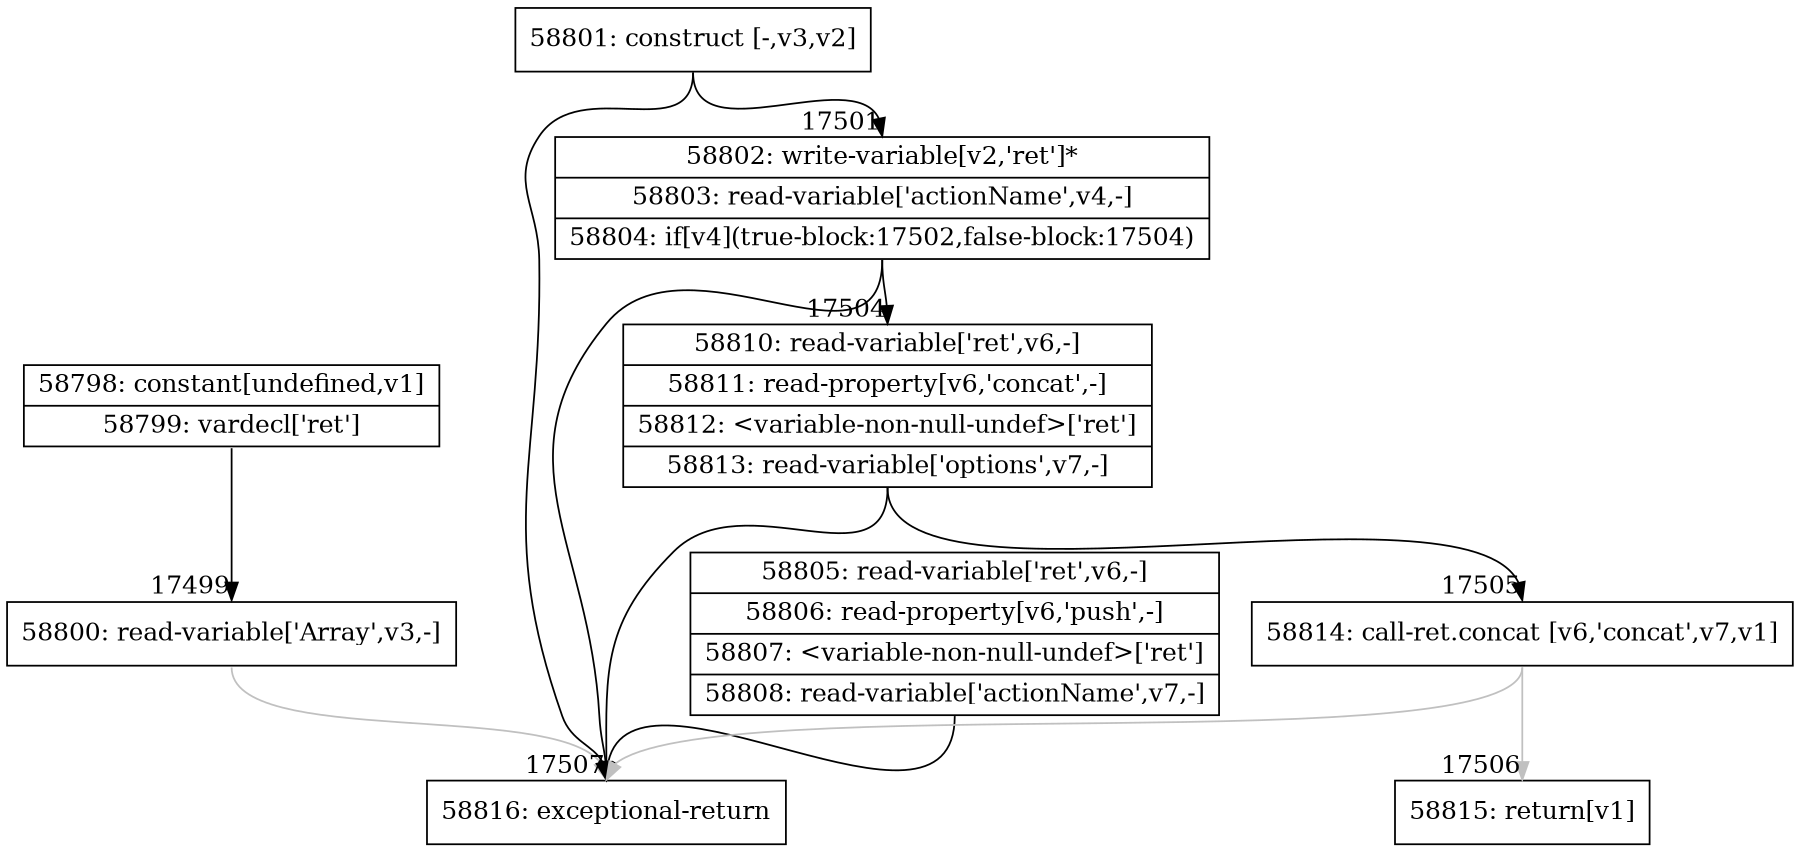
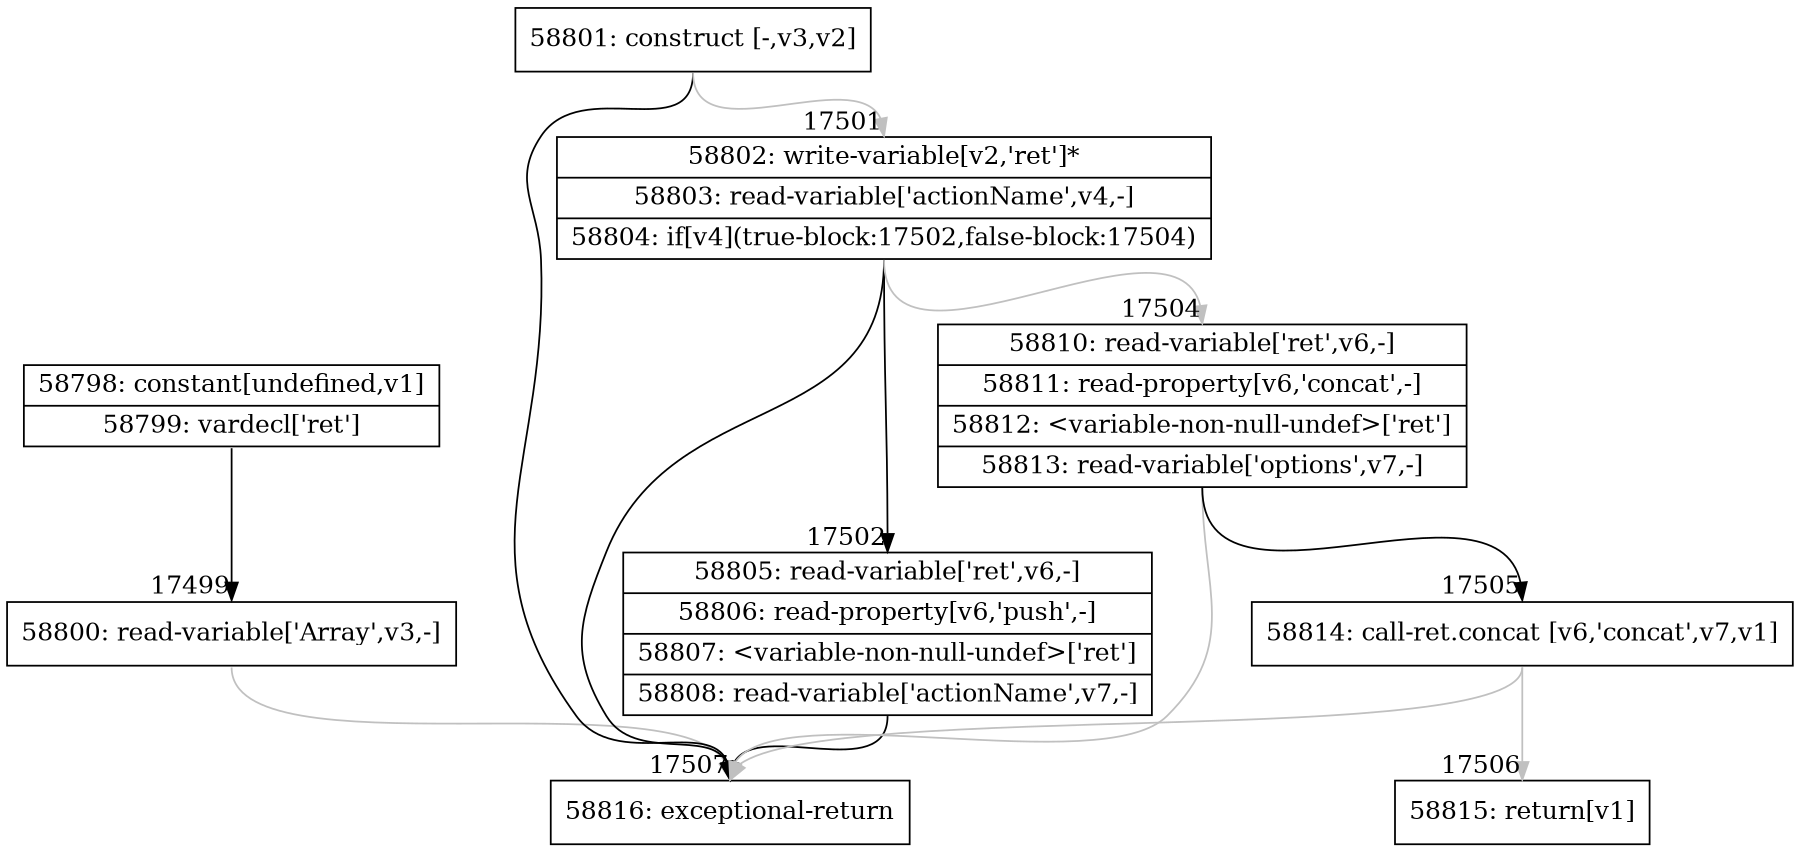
(779, 105) -> (780, 105)
(885, 293) -> (1035, 294)
none -> (886, 397)
(682, 547) -> (1071, 741)
